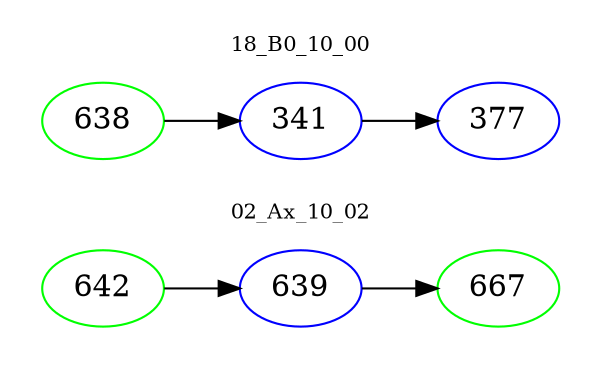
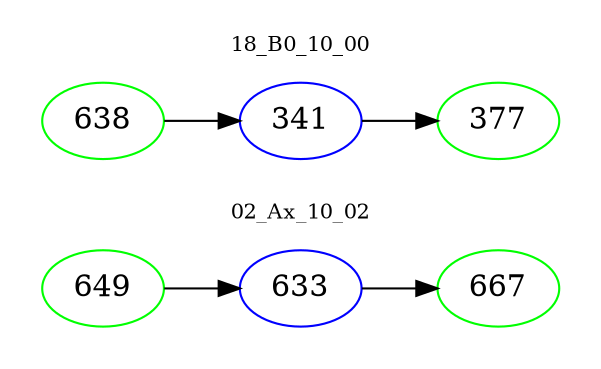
(498, 121) -> (498, 121)
(103, 288) -> (103, 288)
(301, 288) -> (301, 288)
